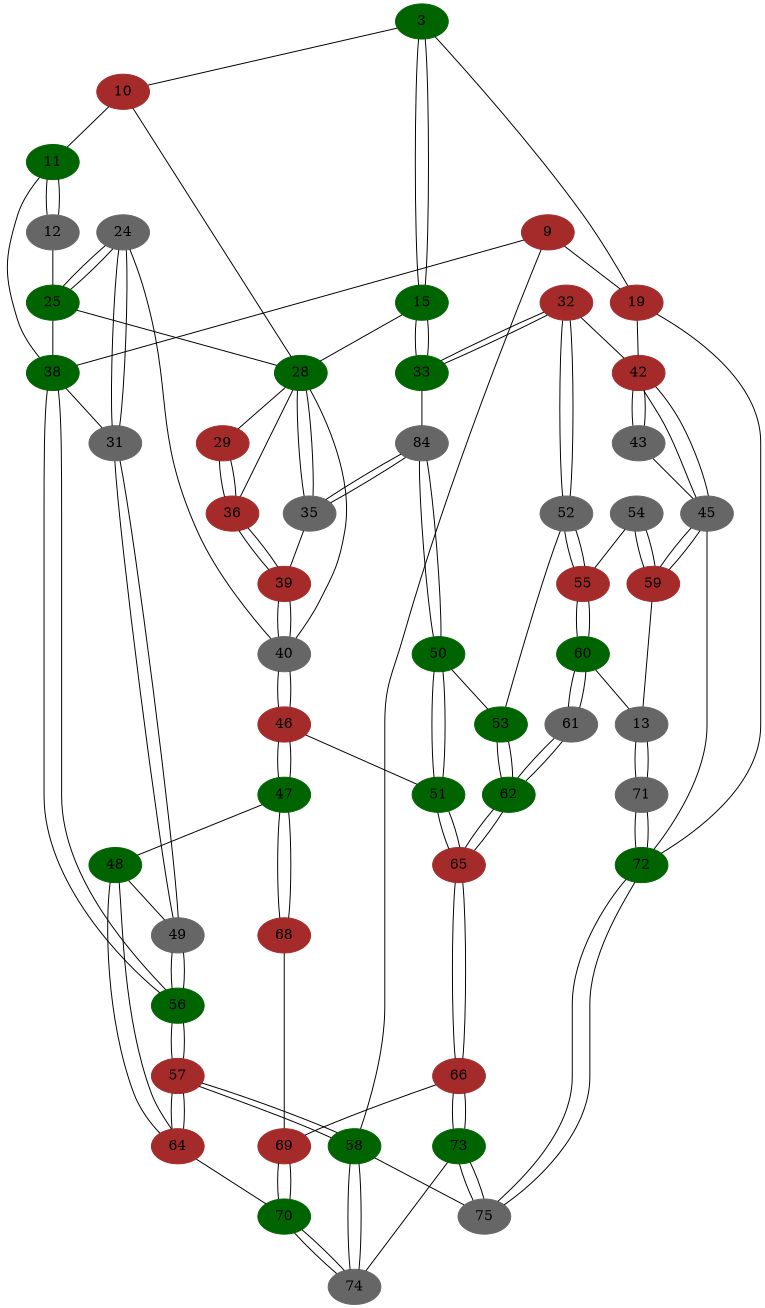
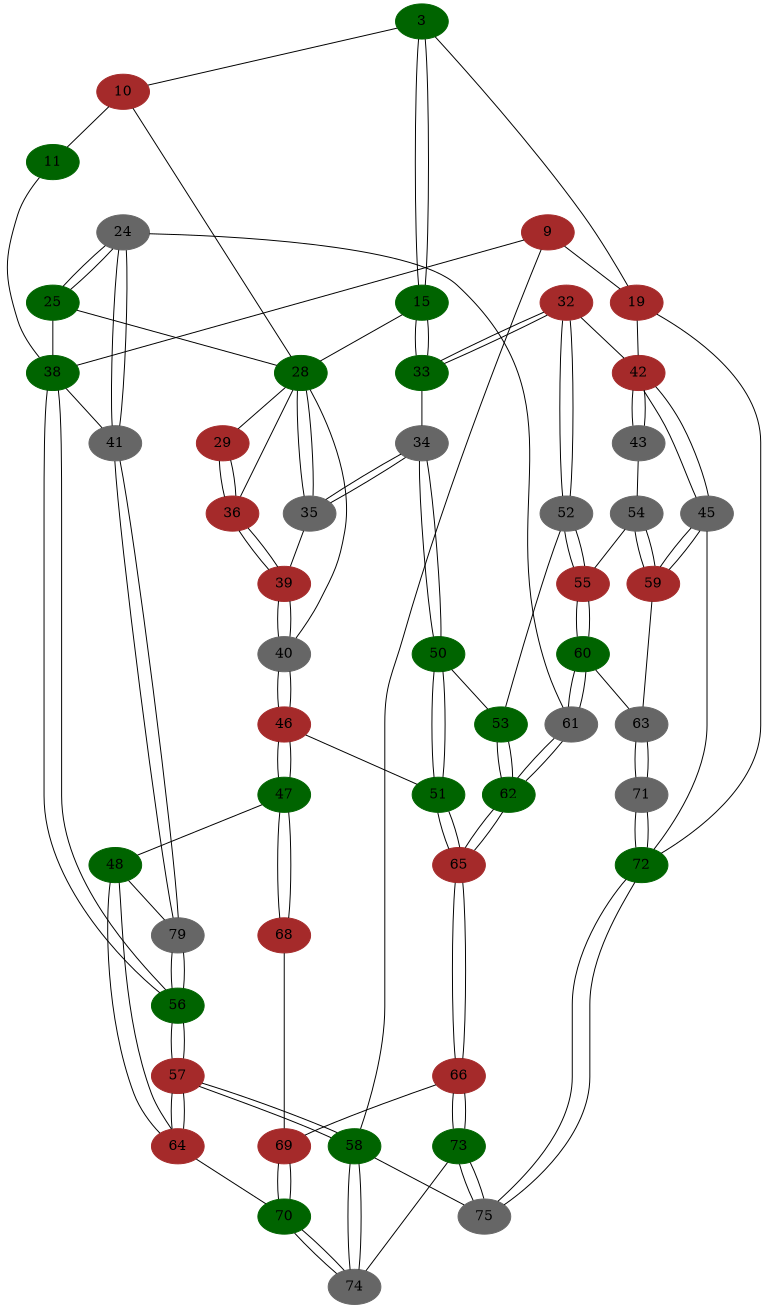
(53, 232) -> none
(115, 443) -> (115, 443)
(422, 443) -> (422, 443)
(172, 455) -> (489, 321)
(673, 478) -> (638, 479)
(642, 724) -> (642, 724)
(178, 935) -> (178, 935)
